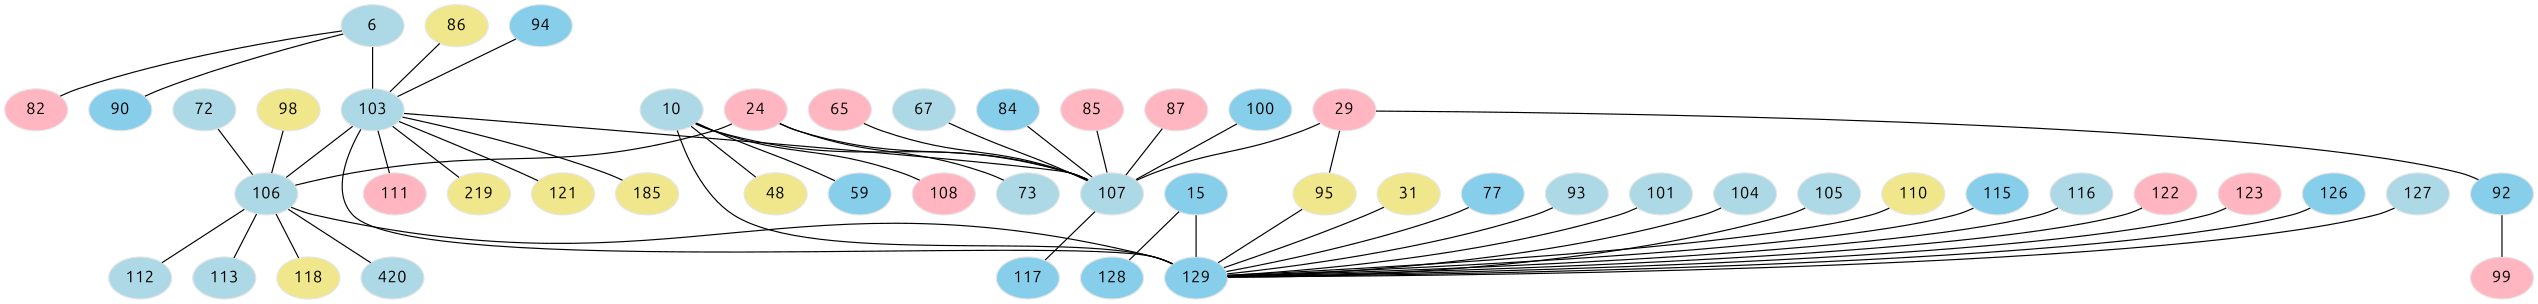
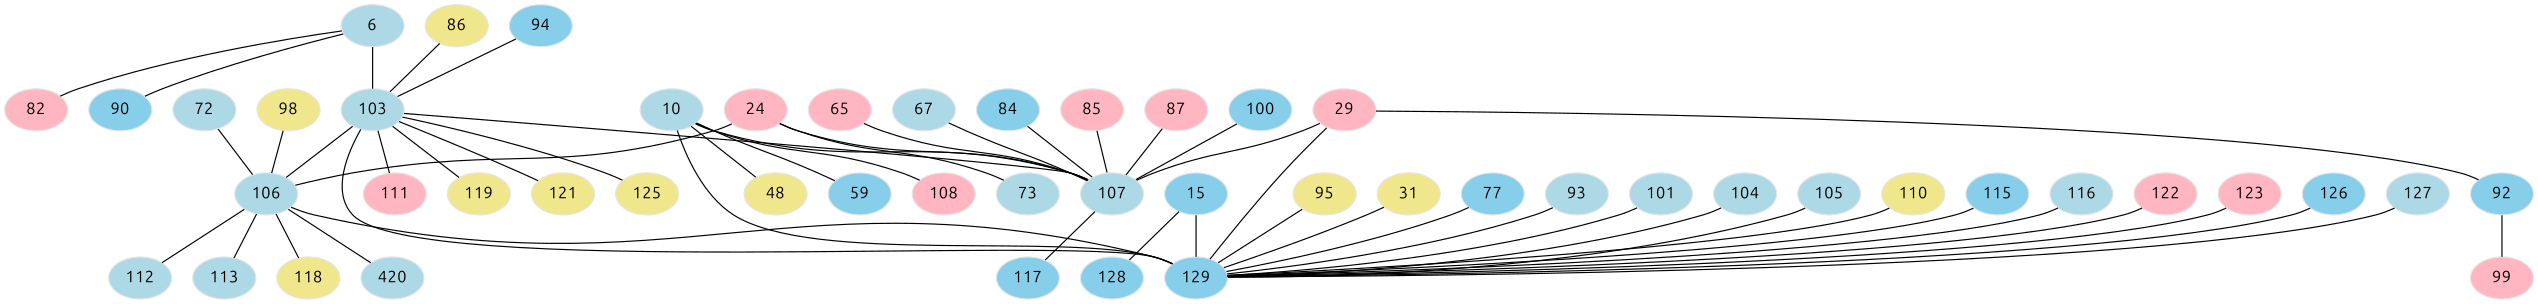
(1335, 152) -> (1266, 191)
(479, 194) -> (479, 194)
(647, 194) -> (647, 194)
